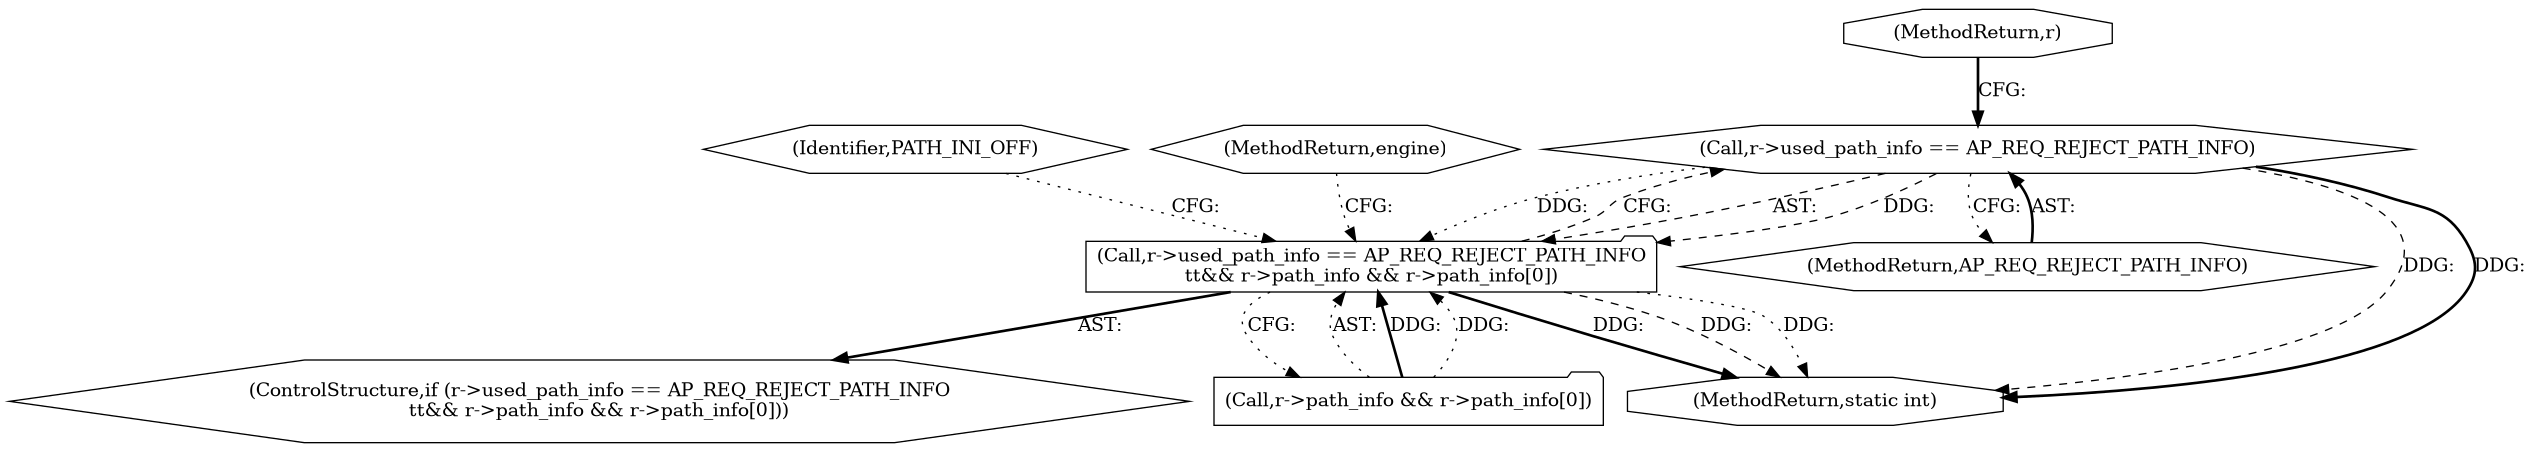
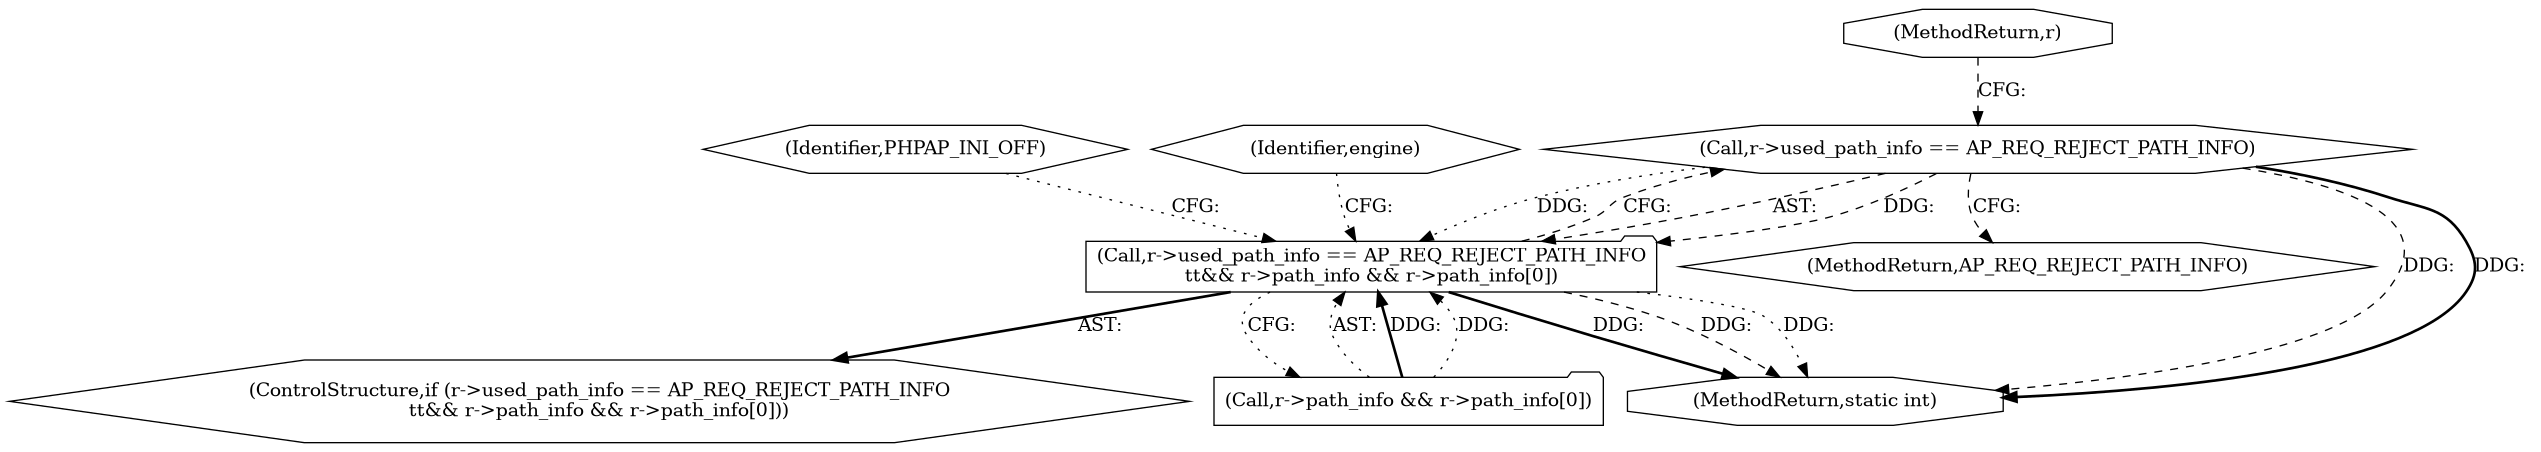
(1978, 85) -> (1978, 85)
(915, 149) -> (915, 149)
(1335, 149) -> (1335, 149)
(1969, 205) -> (1969, 205)
(2031, 212) -> none
